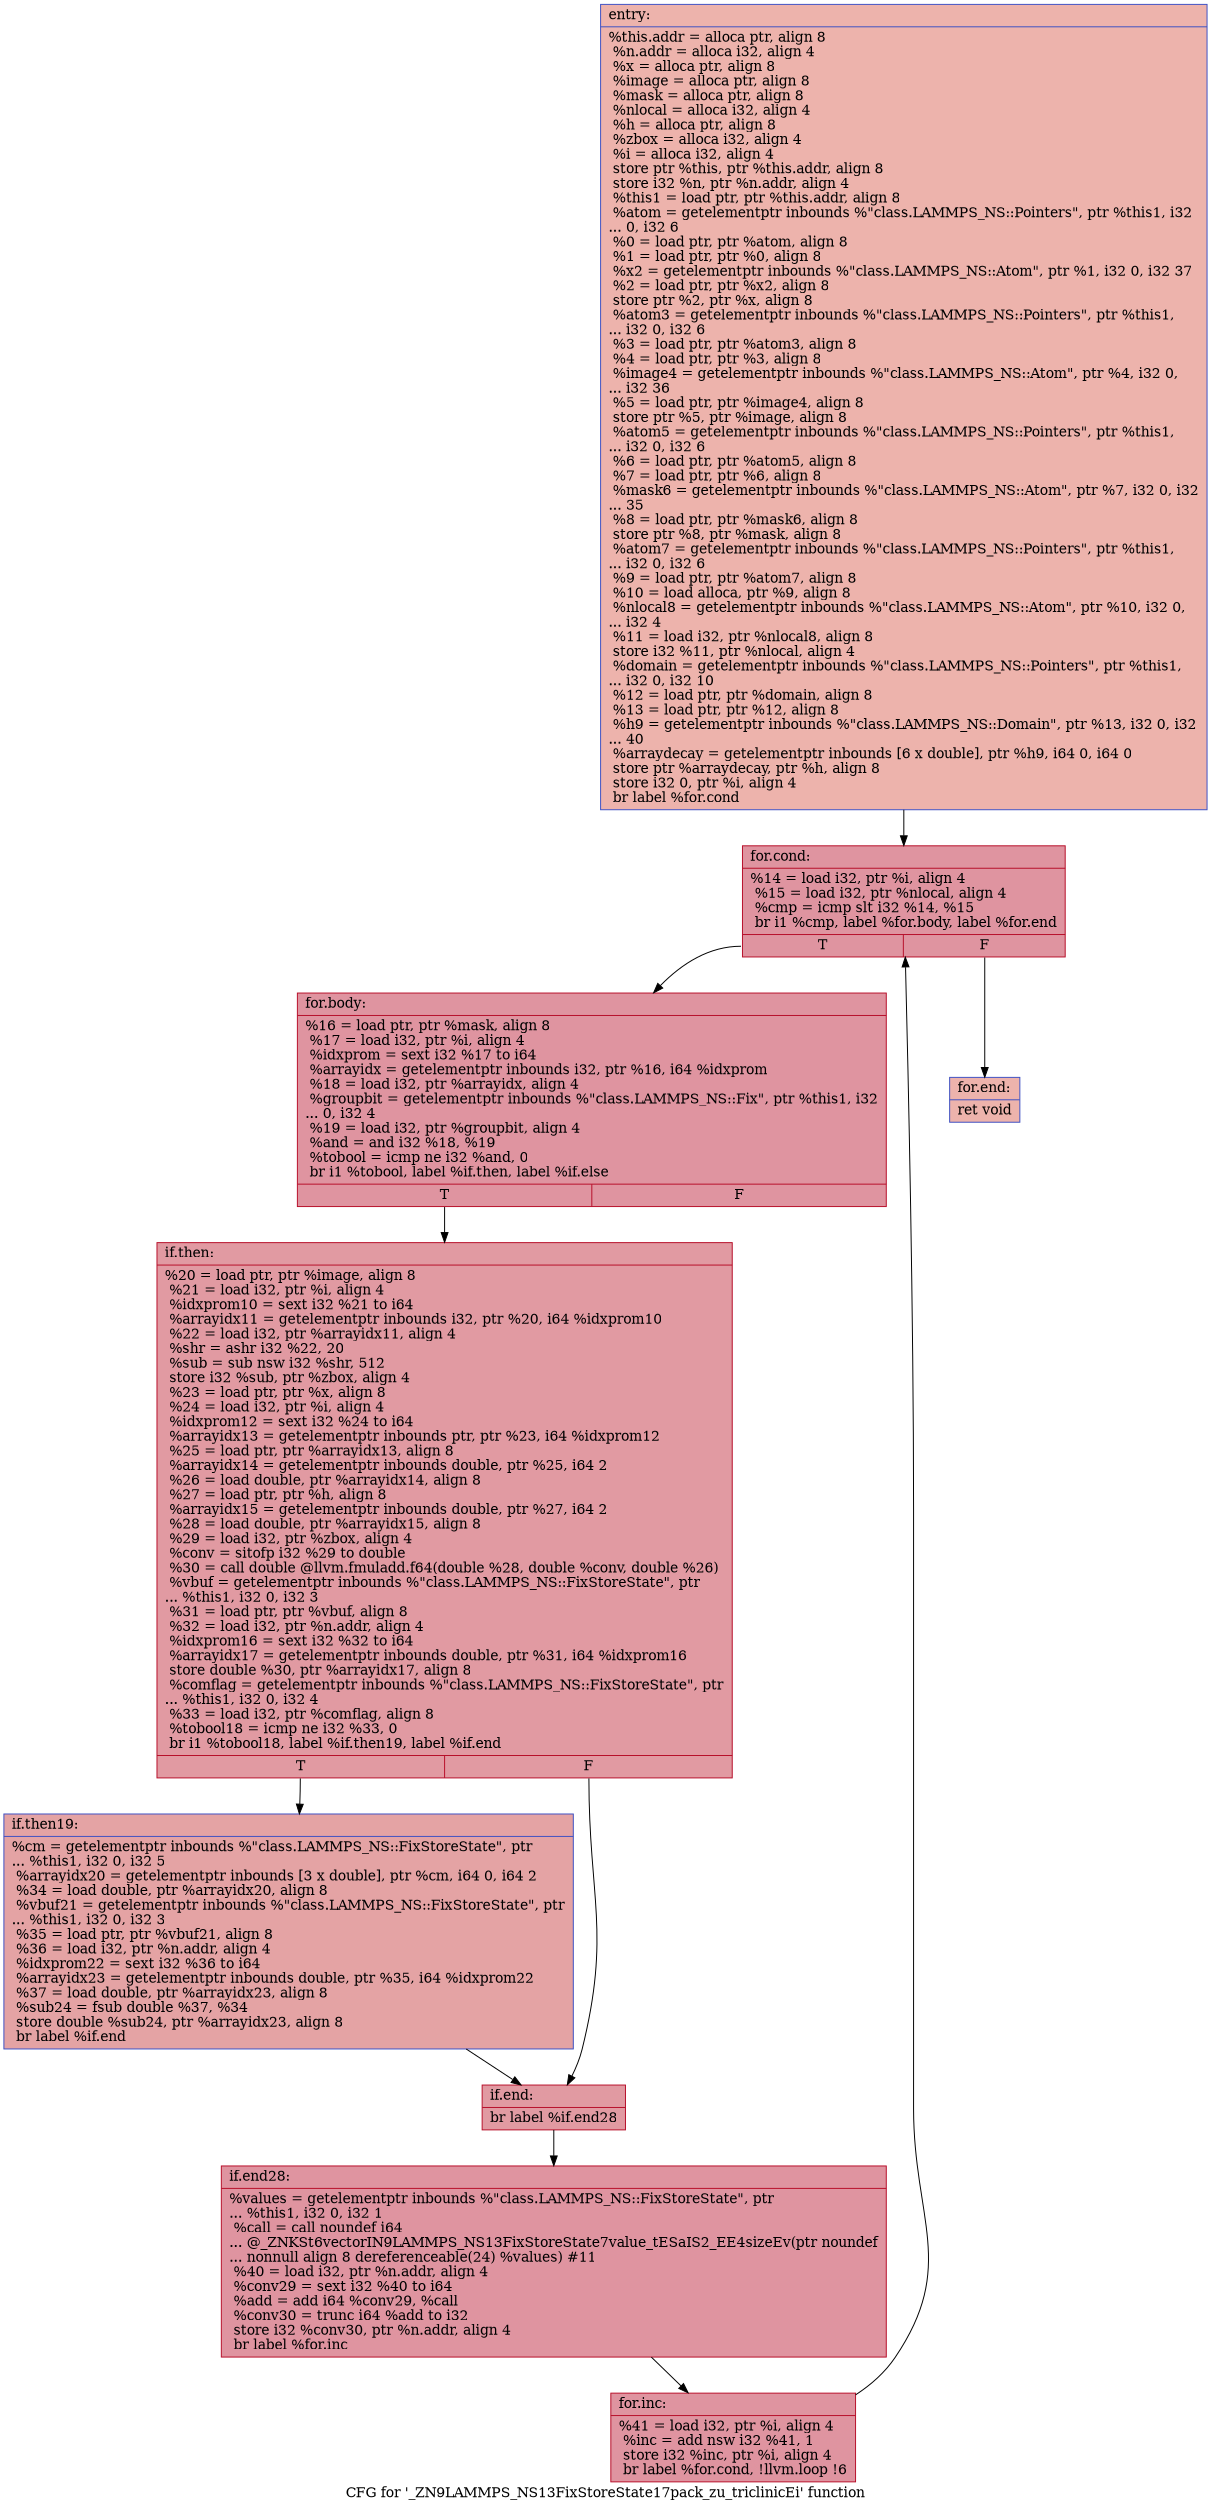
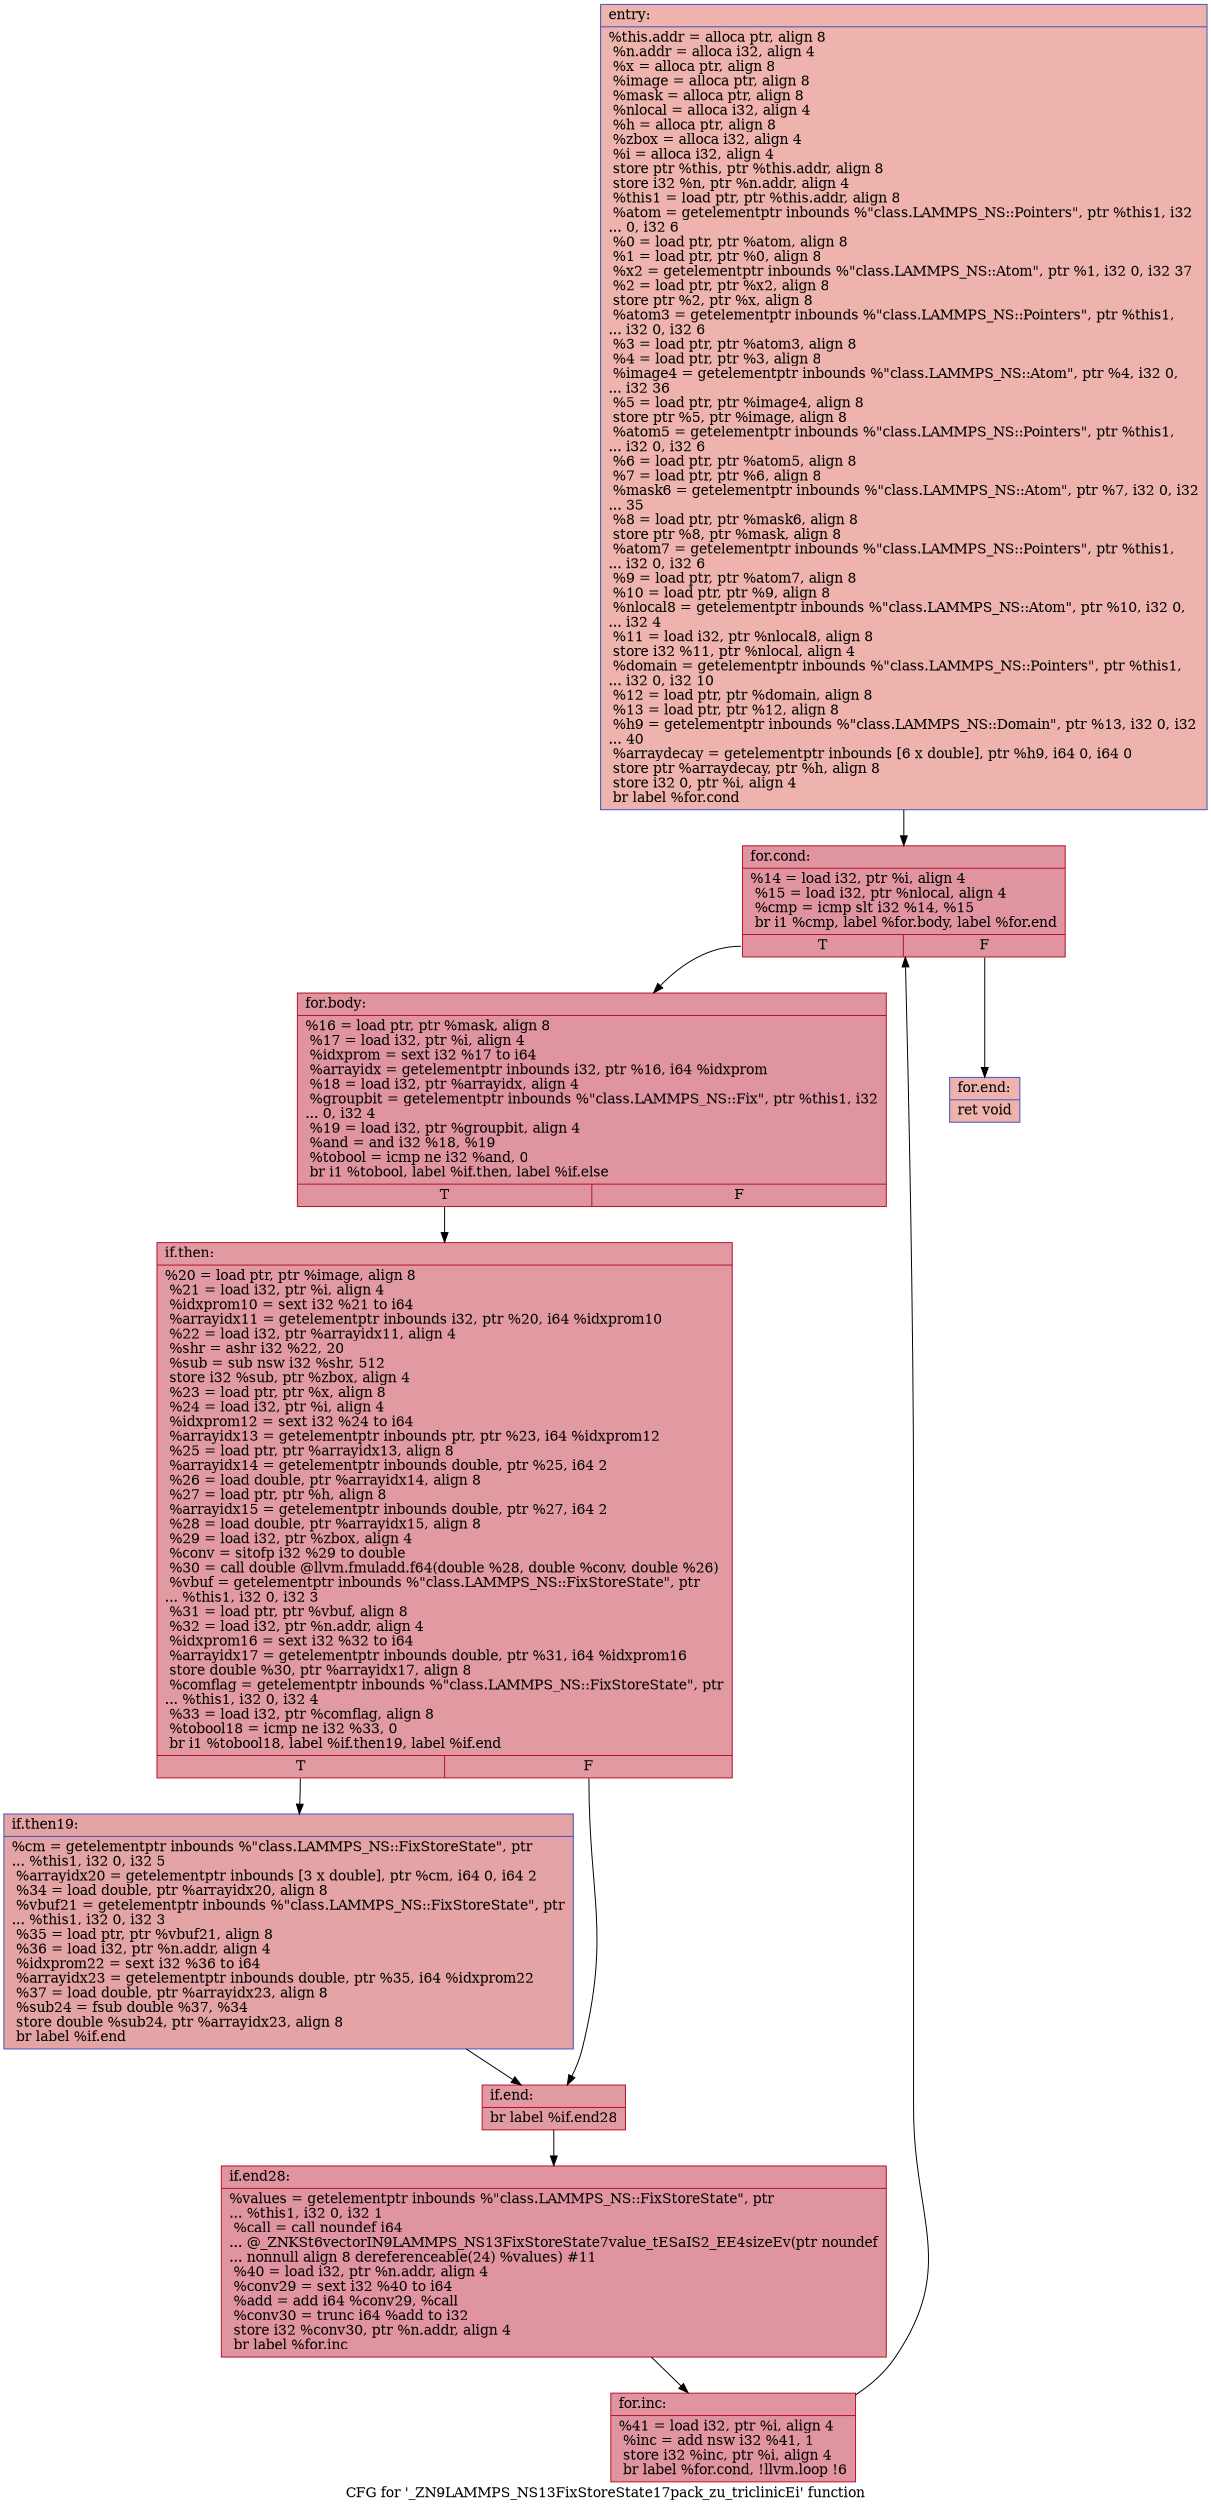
(730, 593) -> (720, 593)
